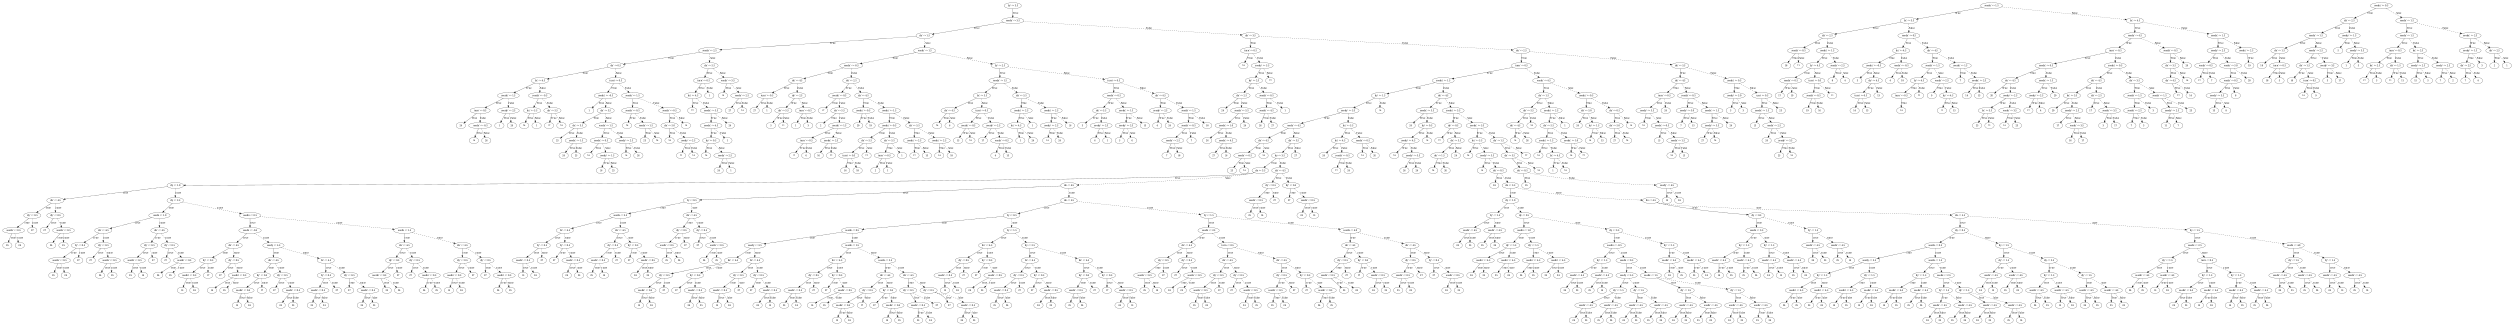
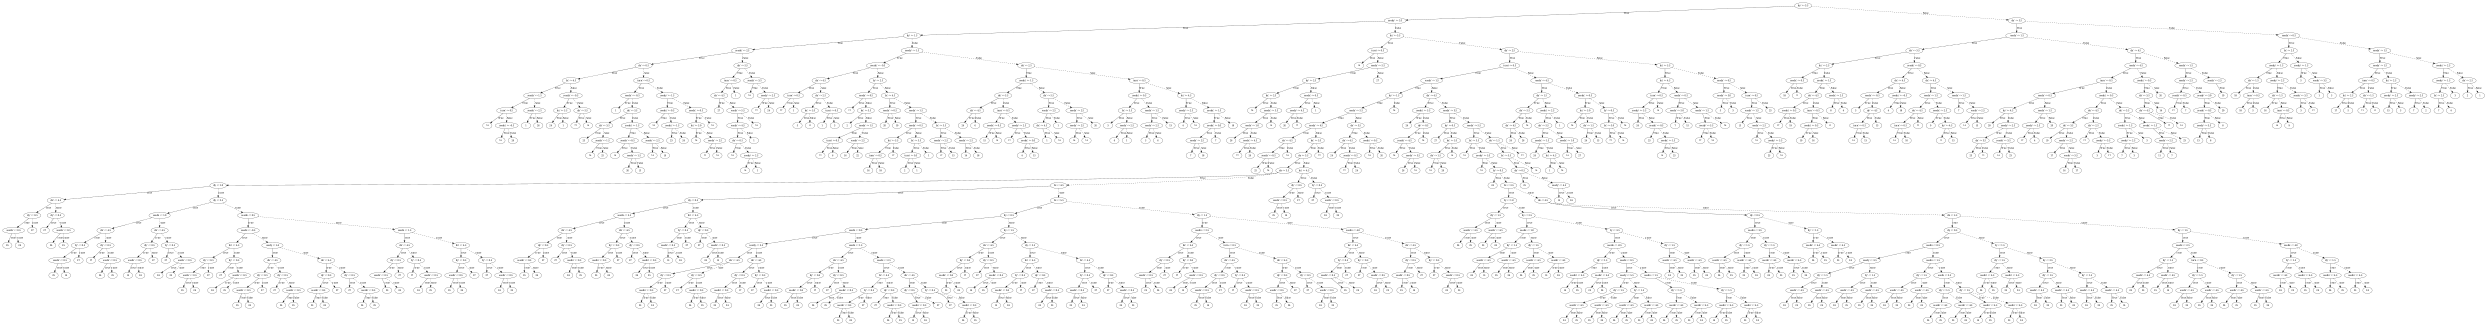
none -> (2017, 21)
none -> (1907, 141)
